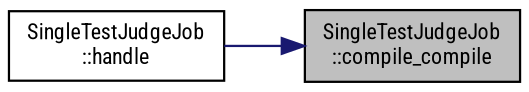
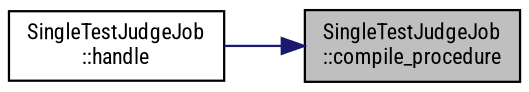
(412, 46) -> (412, 46)
